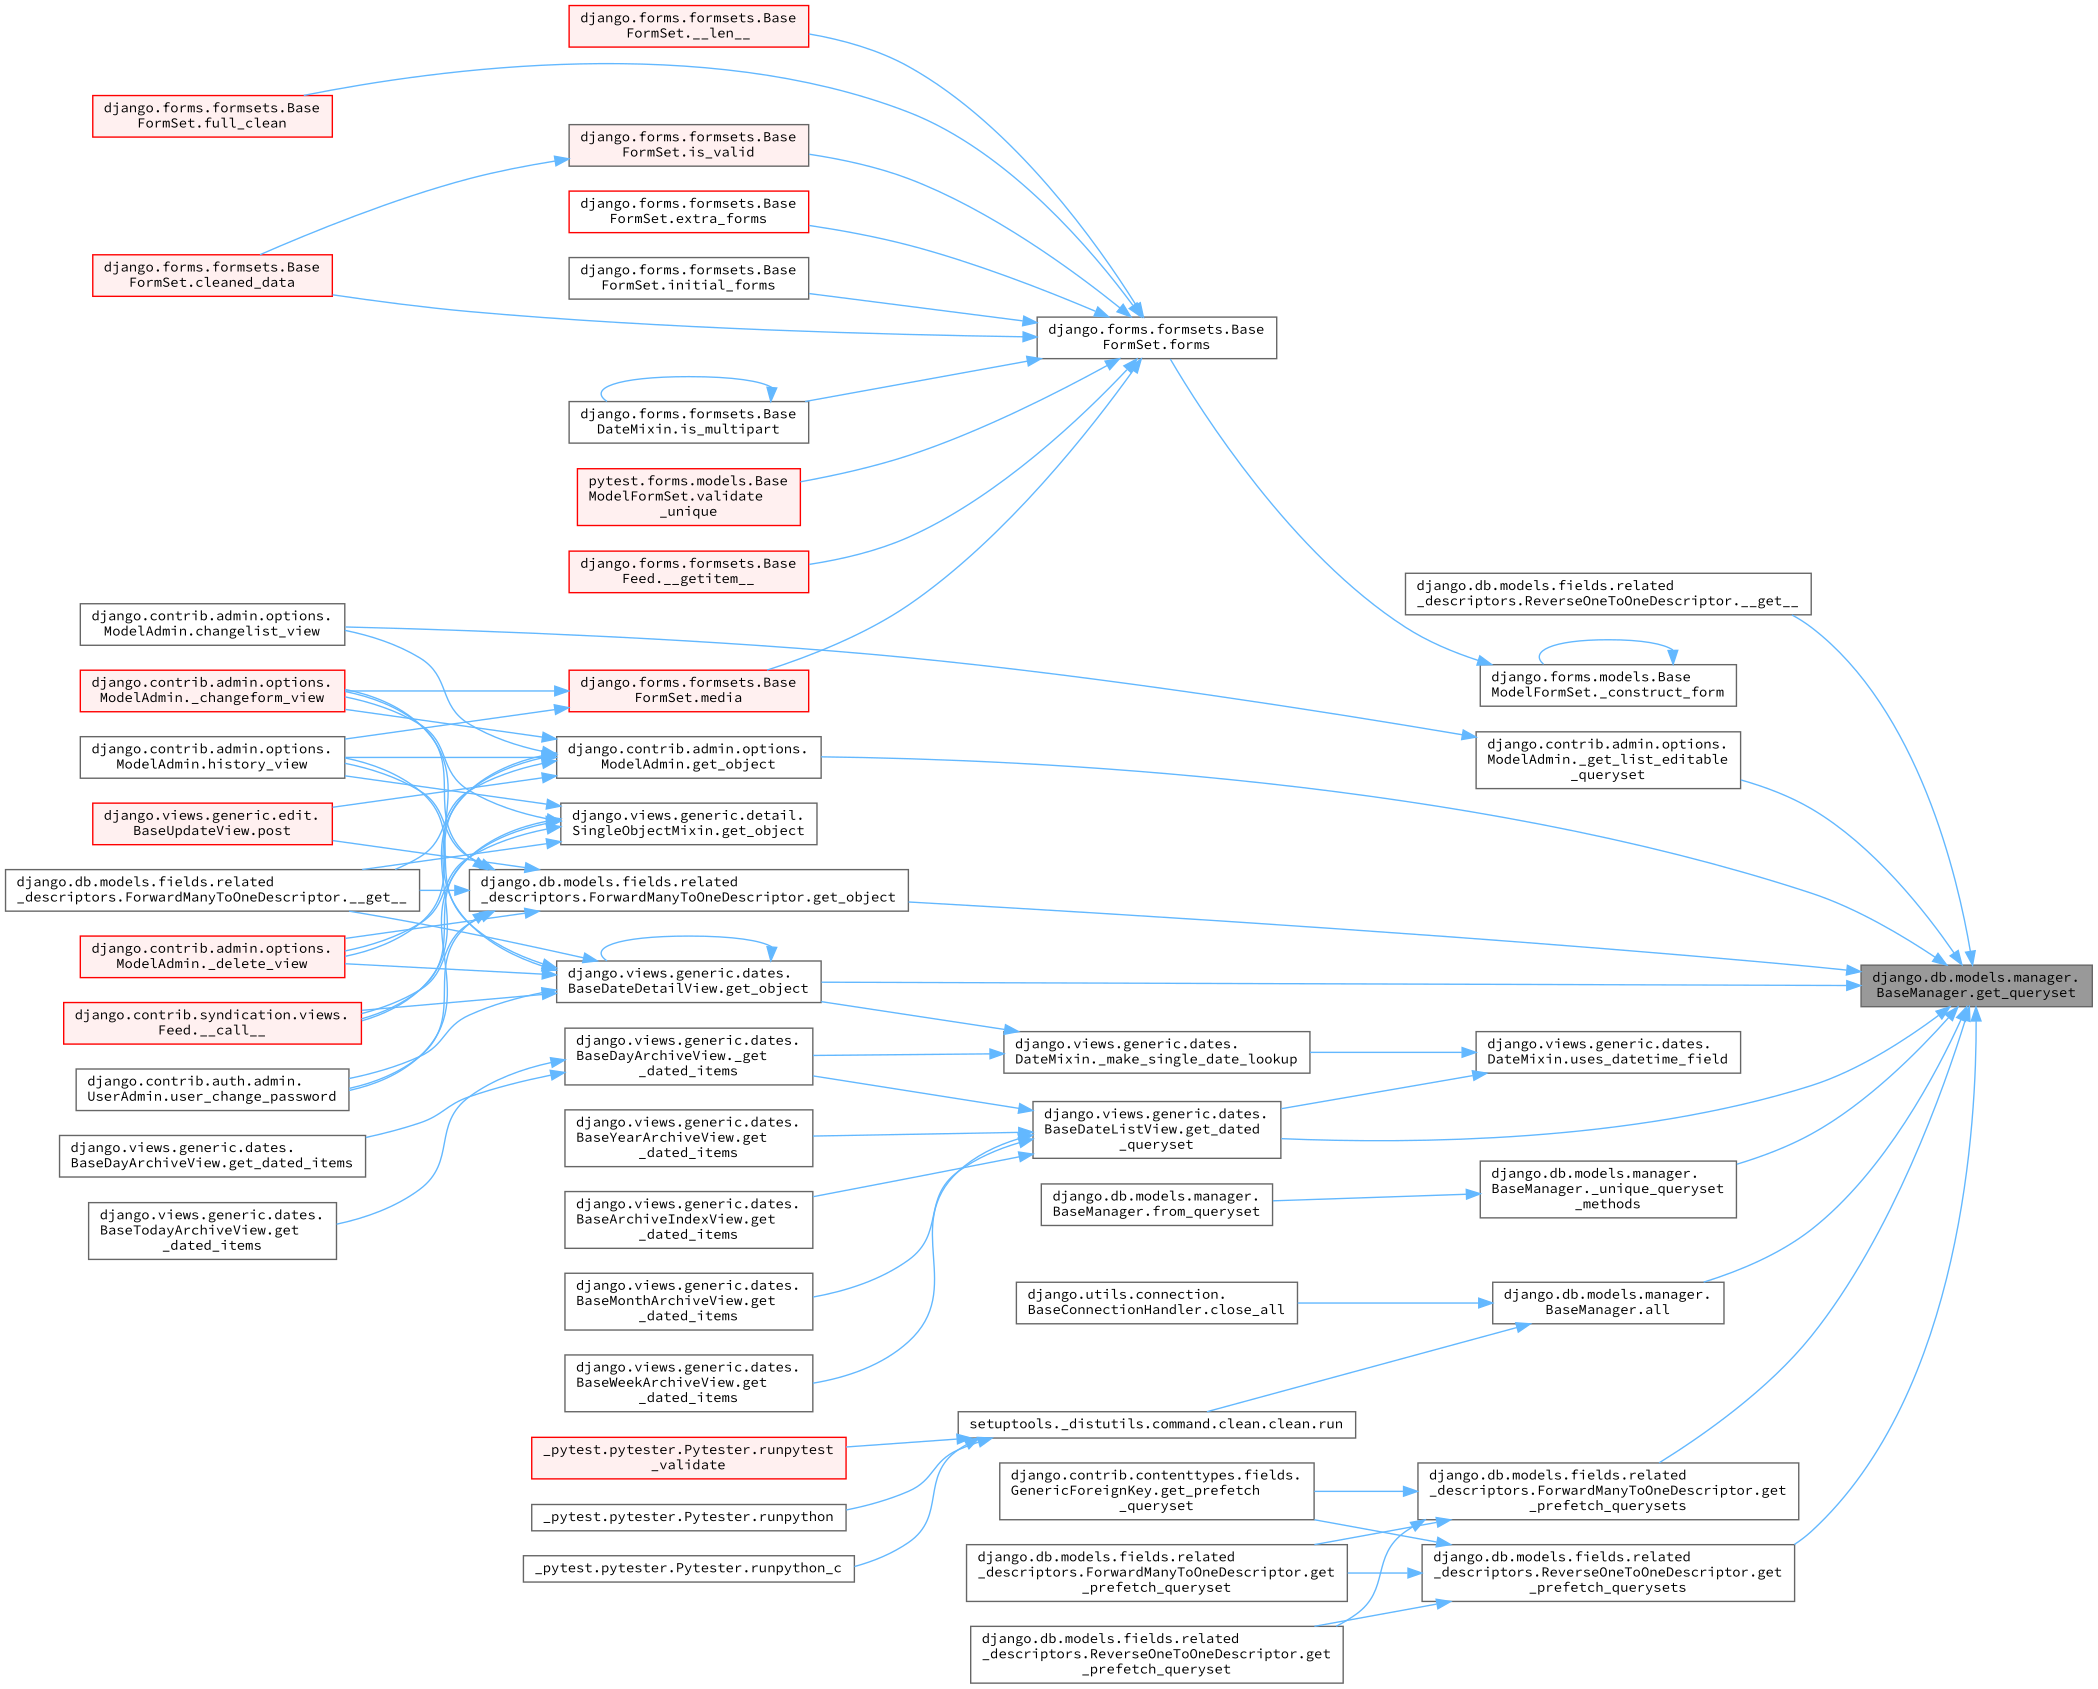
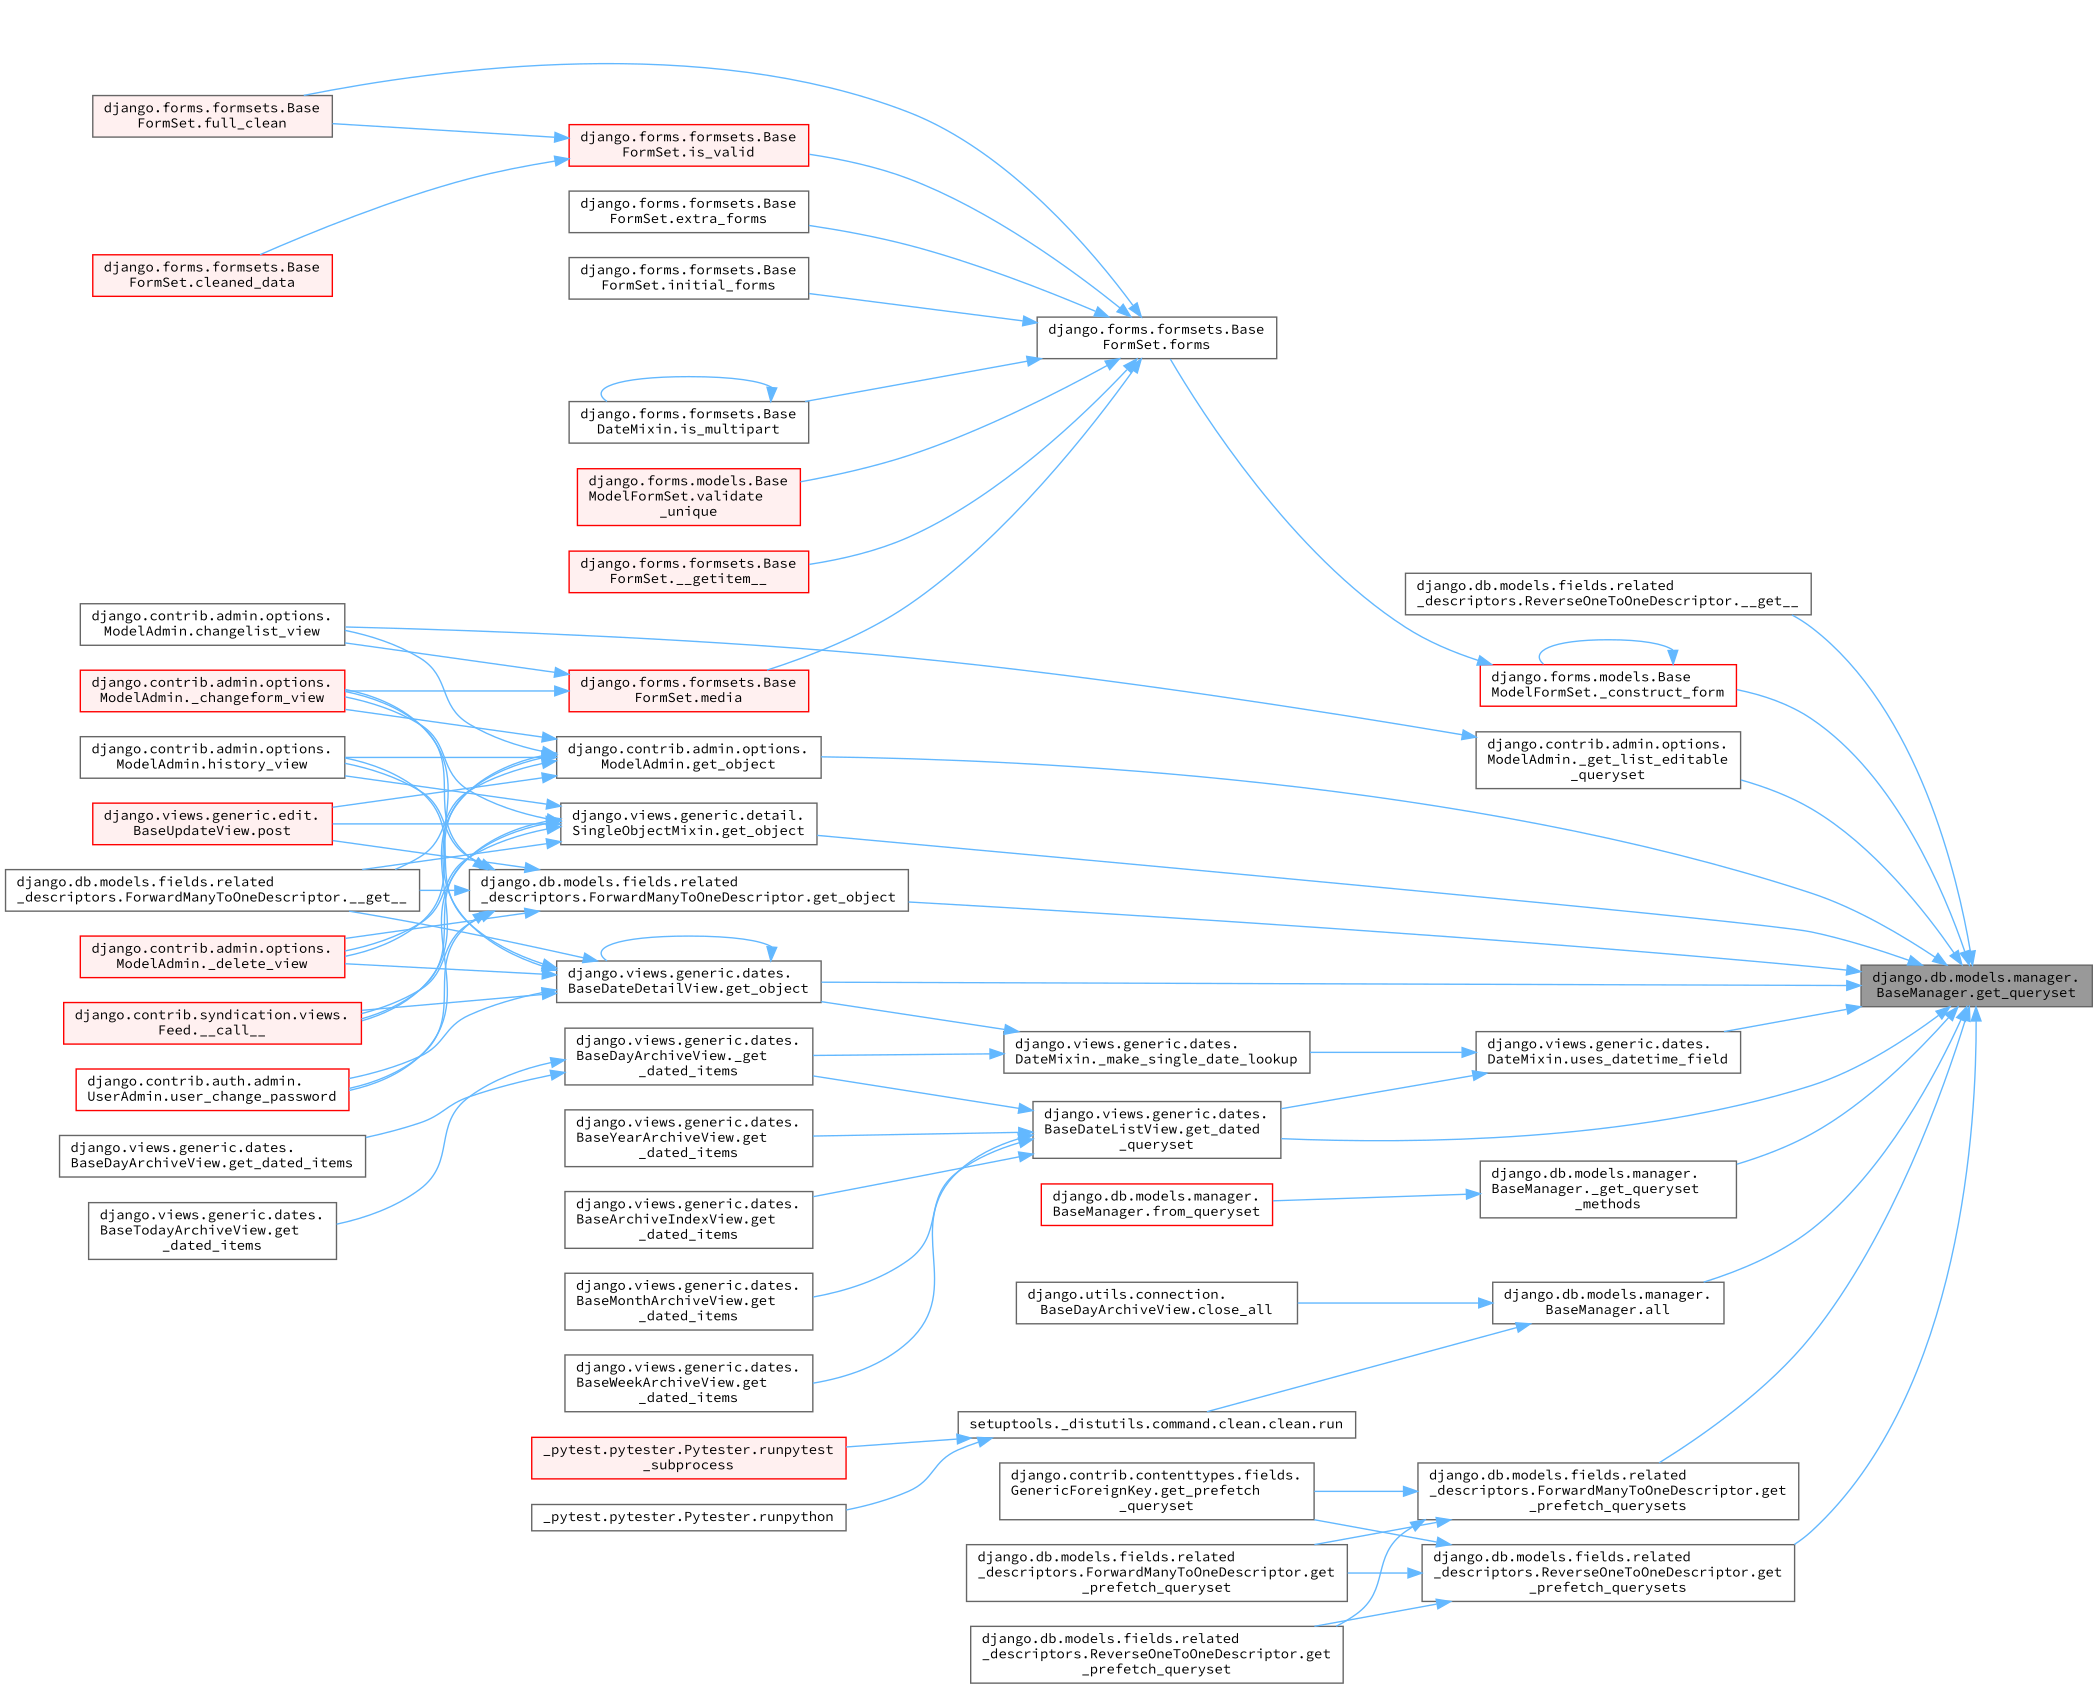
(689, 26) -> none
(213, 116) -> (213, 116)
none -> (443, 130)
(689, 145) -> (689, 145)
(689, 212) -> (689, 212)
(677, 326) -> none
(689, 497) -> (689, 497)
(689, 572) -> (689, 572)
(1608, 685) -> (1608, 685)
(481, 720) -> (450, 658)
none -> (1883, 790)
none -> (429, 824)
none -> (1365, 886)
none -> (1785, 1020)
(213, 1090) -> (213, 1090)
(1608, 1189) -> (1608, 1189)
(1157, 1205) -> (1157, 1205)
(1157, 1303) -> (1157, 1303)
(689, 1458) -> (689, 1458)
(689, 1569) -> none
